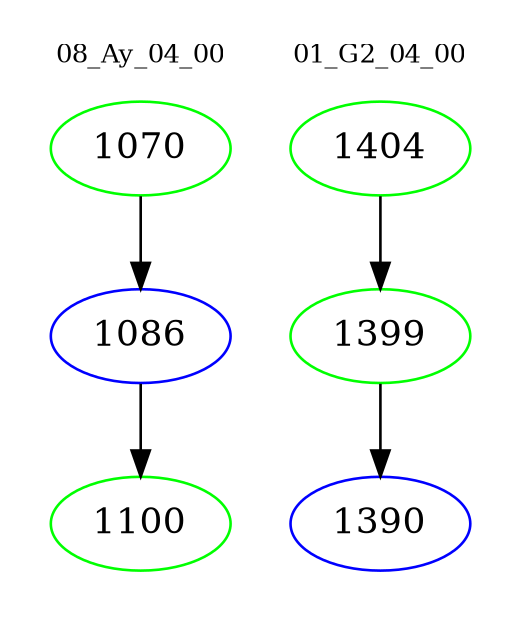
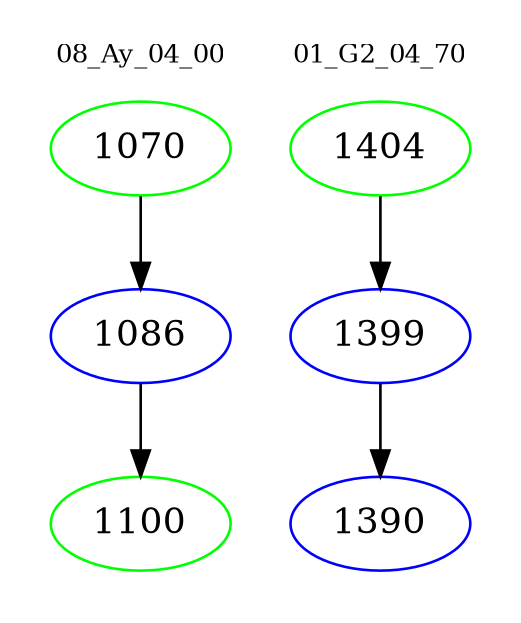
(380, 56) -> (380, 56)
(380, 336) -> (380, 336)
